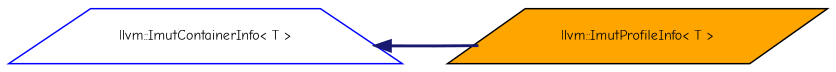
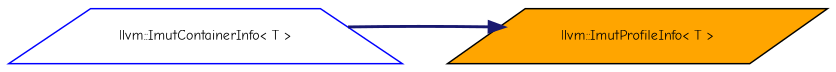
(435, 46) -> (418, 26)
